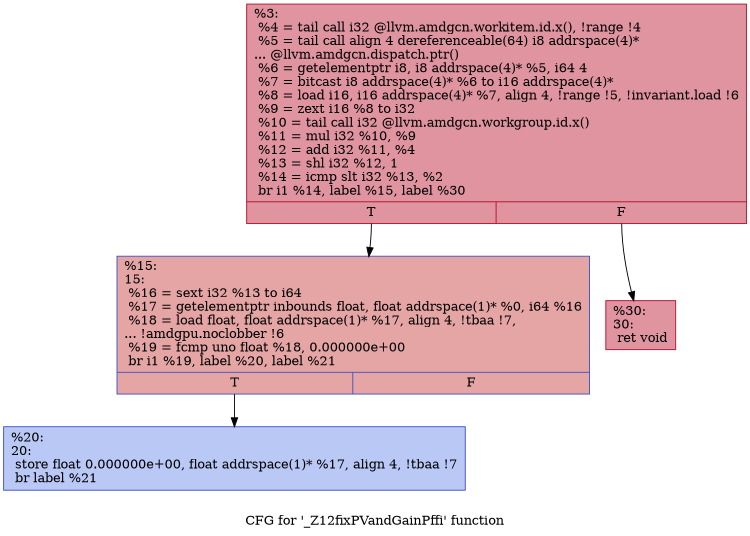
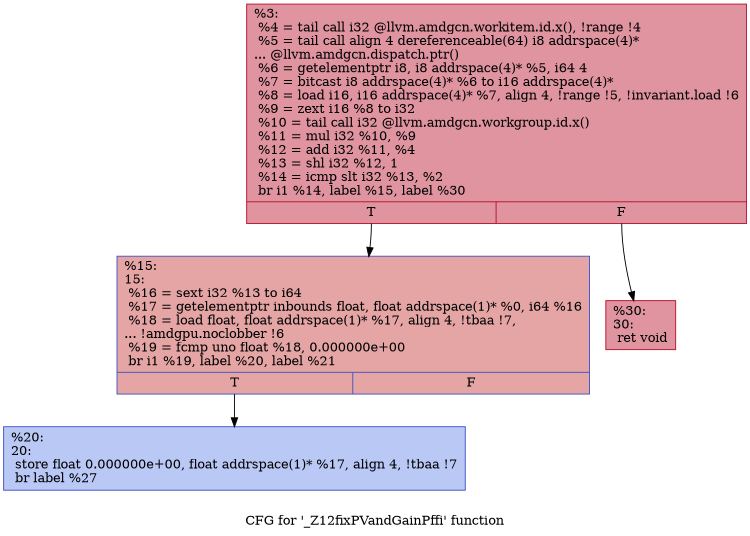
(54, 478) -> (54, 478)
